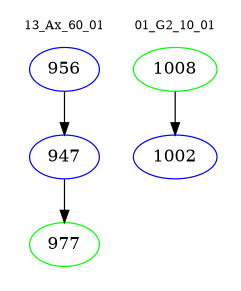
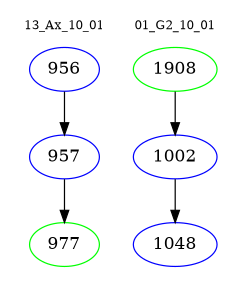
(64, 26) -> (64, 26)
(175, 69) -> (175, 69)
(64, 157) -> (64, 157)
none -> (175, 245)
